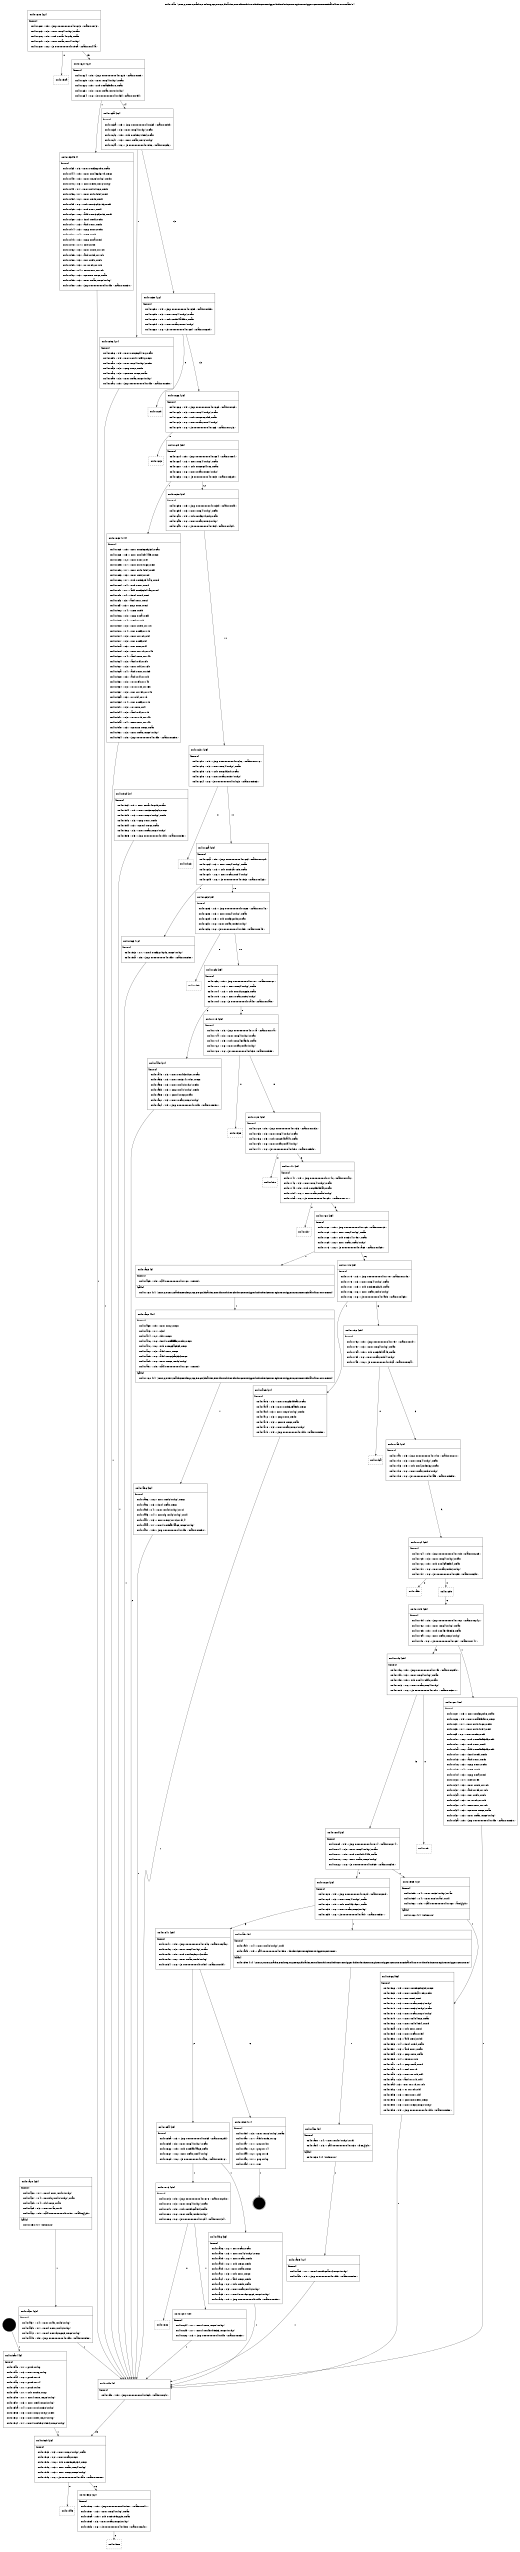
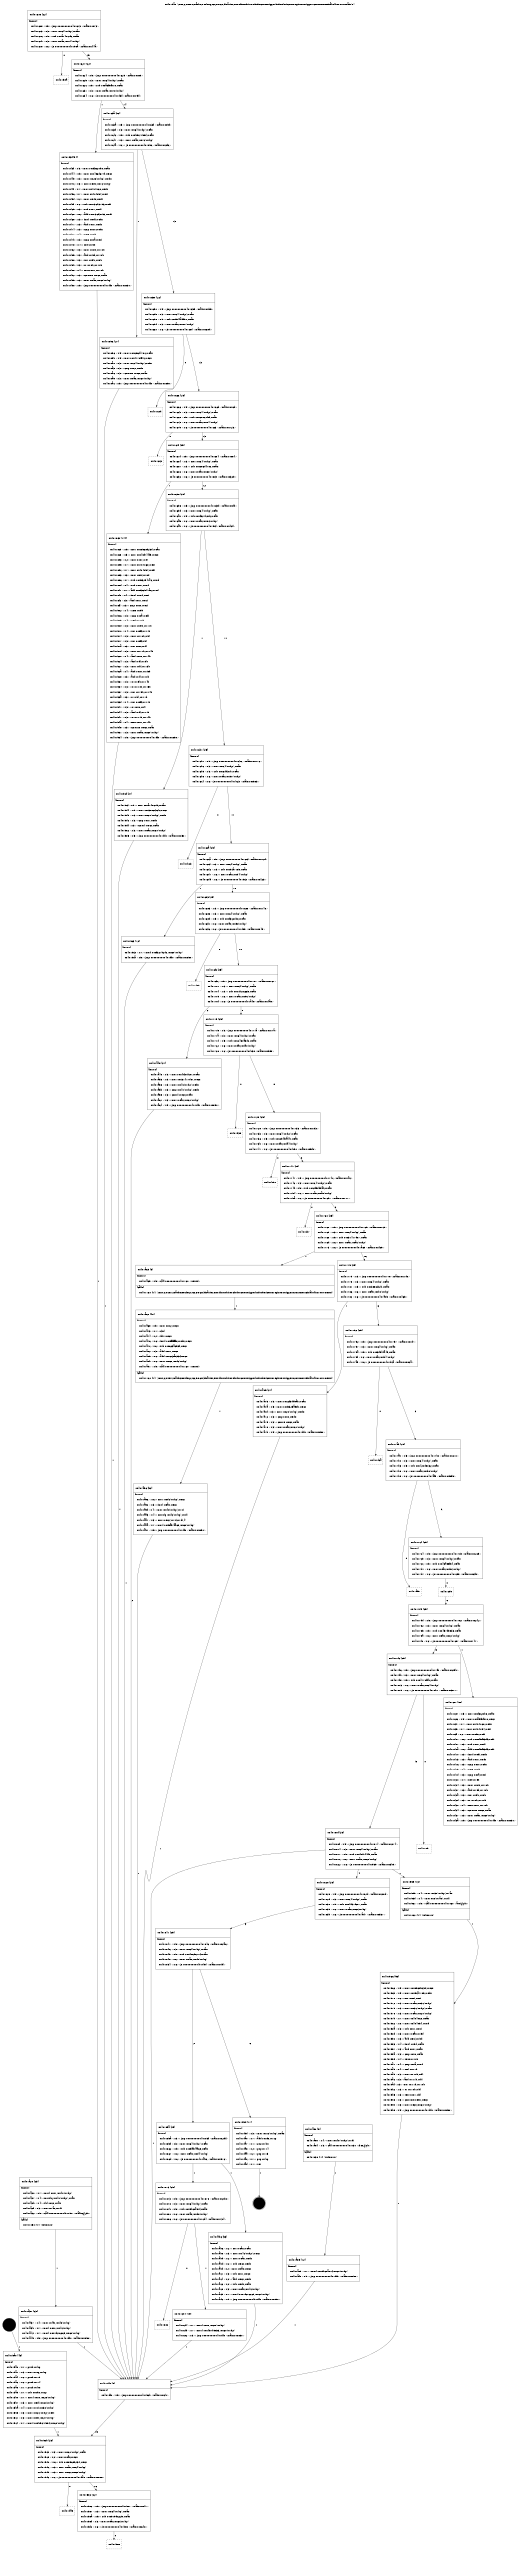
none -> (202, 436)
none -> (192, 661)
(423, 1582) -> (406, 1533)
(352, 1949) -> none
(482, 2235) -> (151, 2044)
